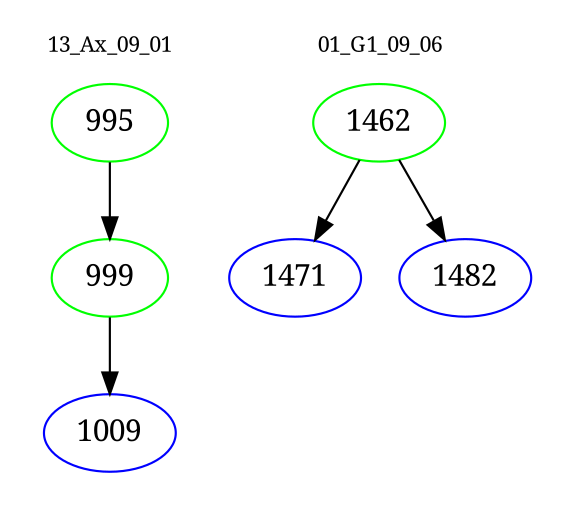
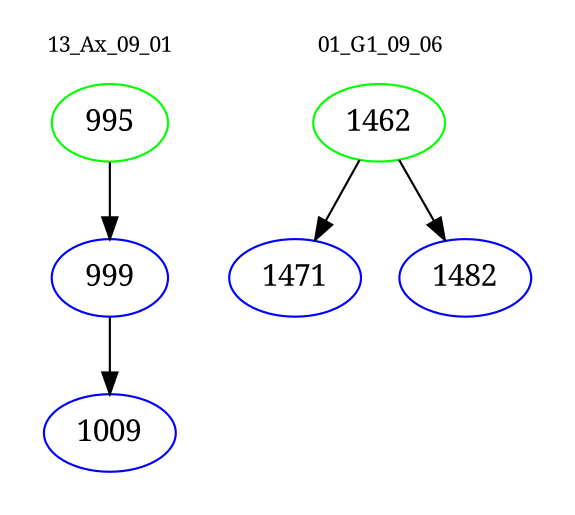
(110, 278) -> (110, 278)
